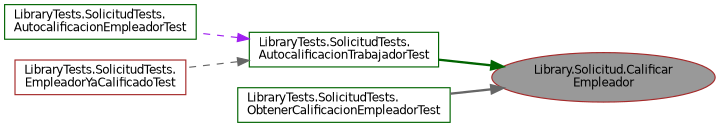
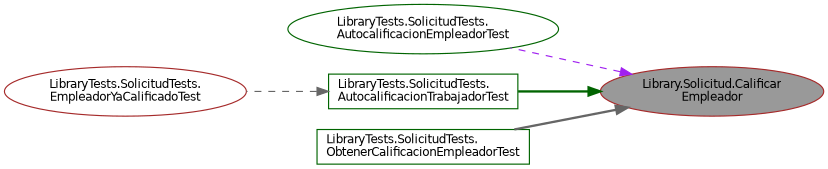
(100, 22) -> (423, 29)
(217, 35) -> (565, 60)
(100, 77) -> (125, 91)
